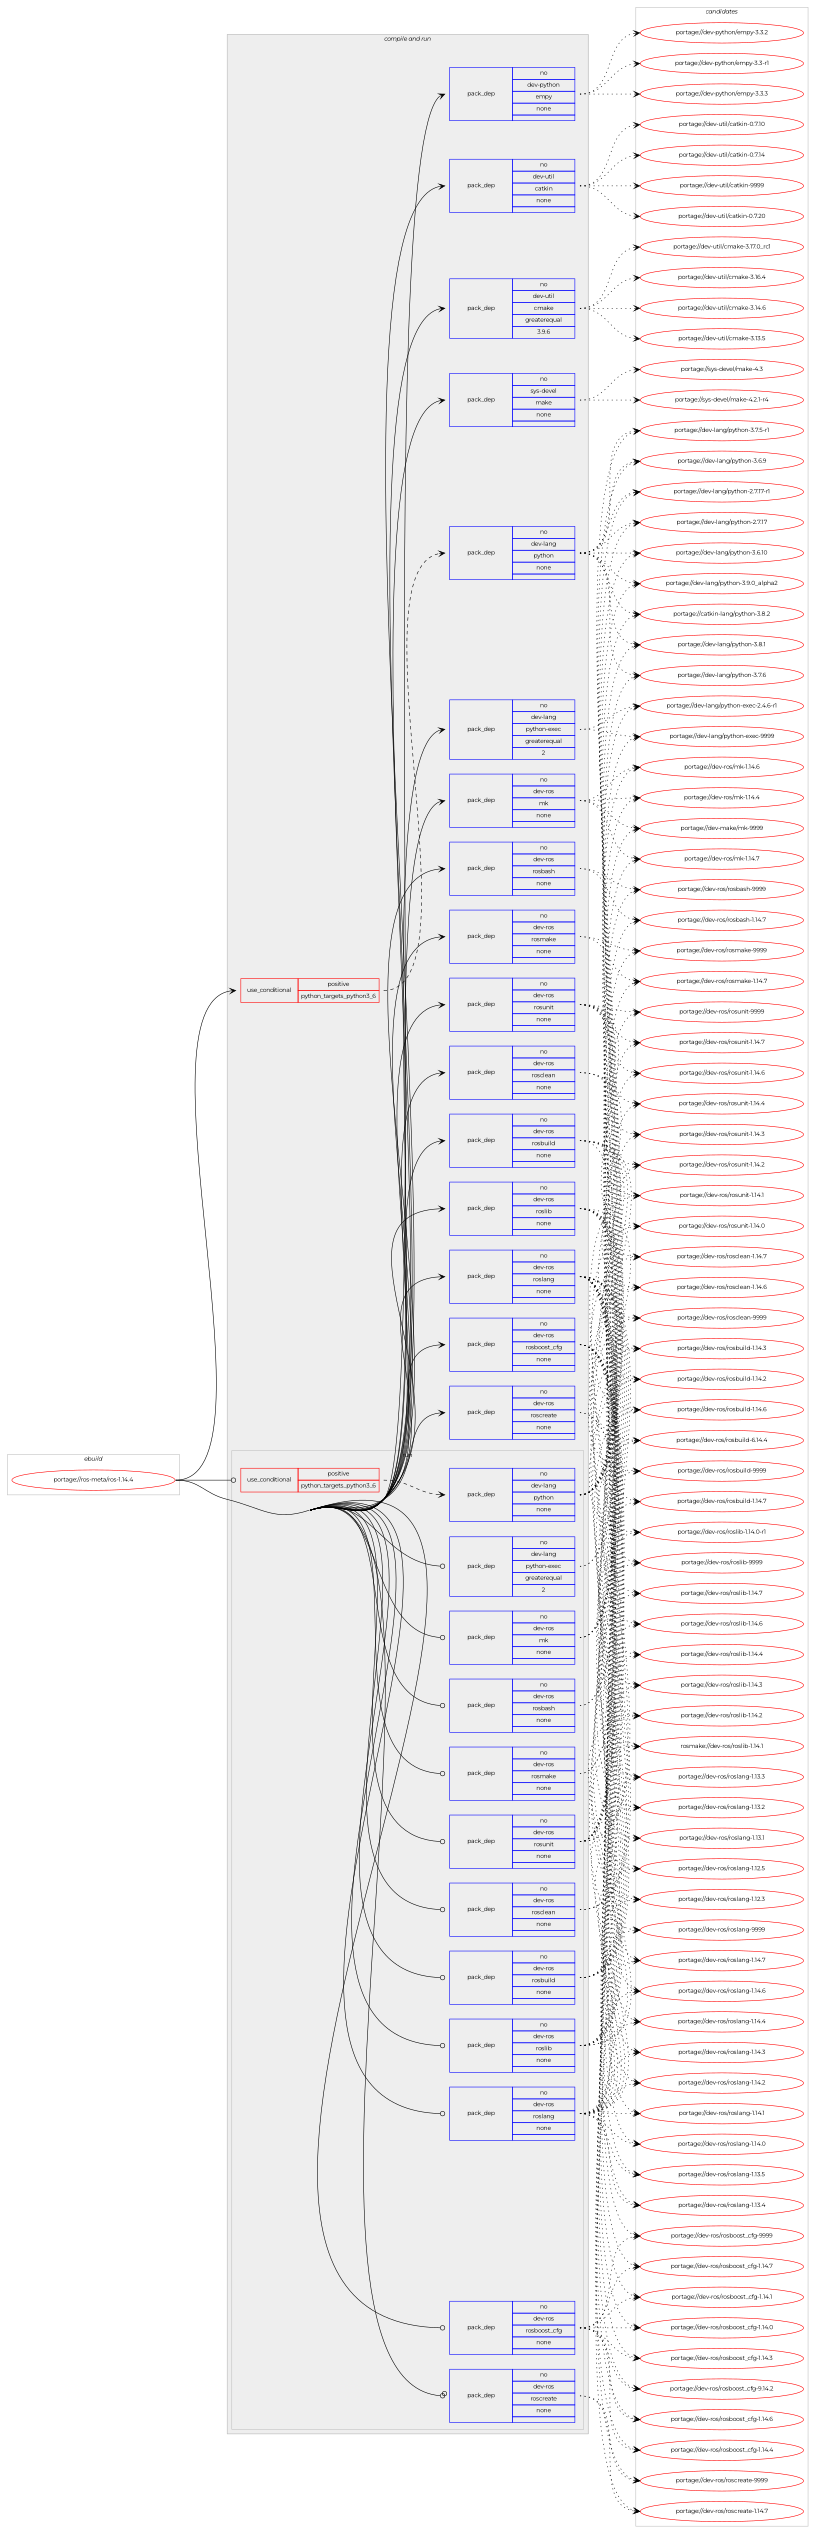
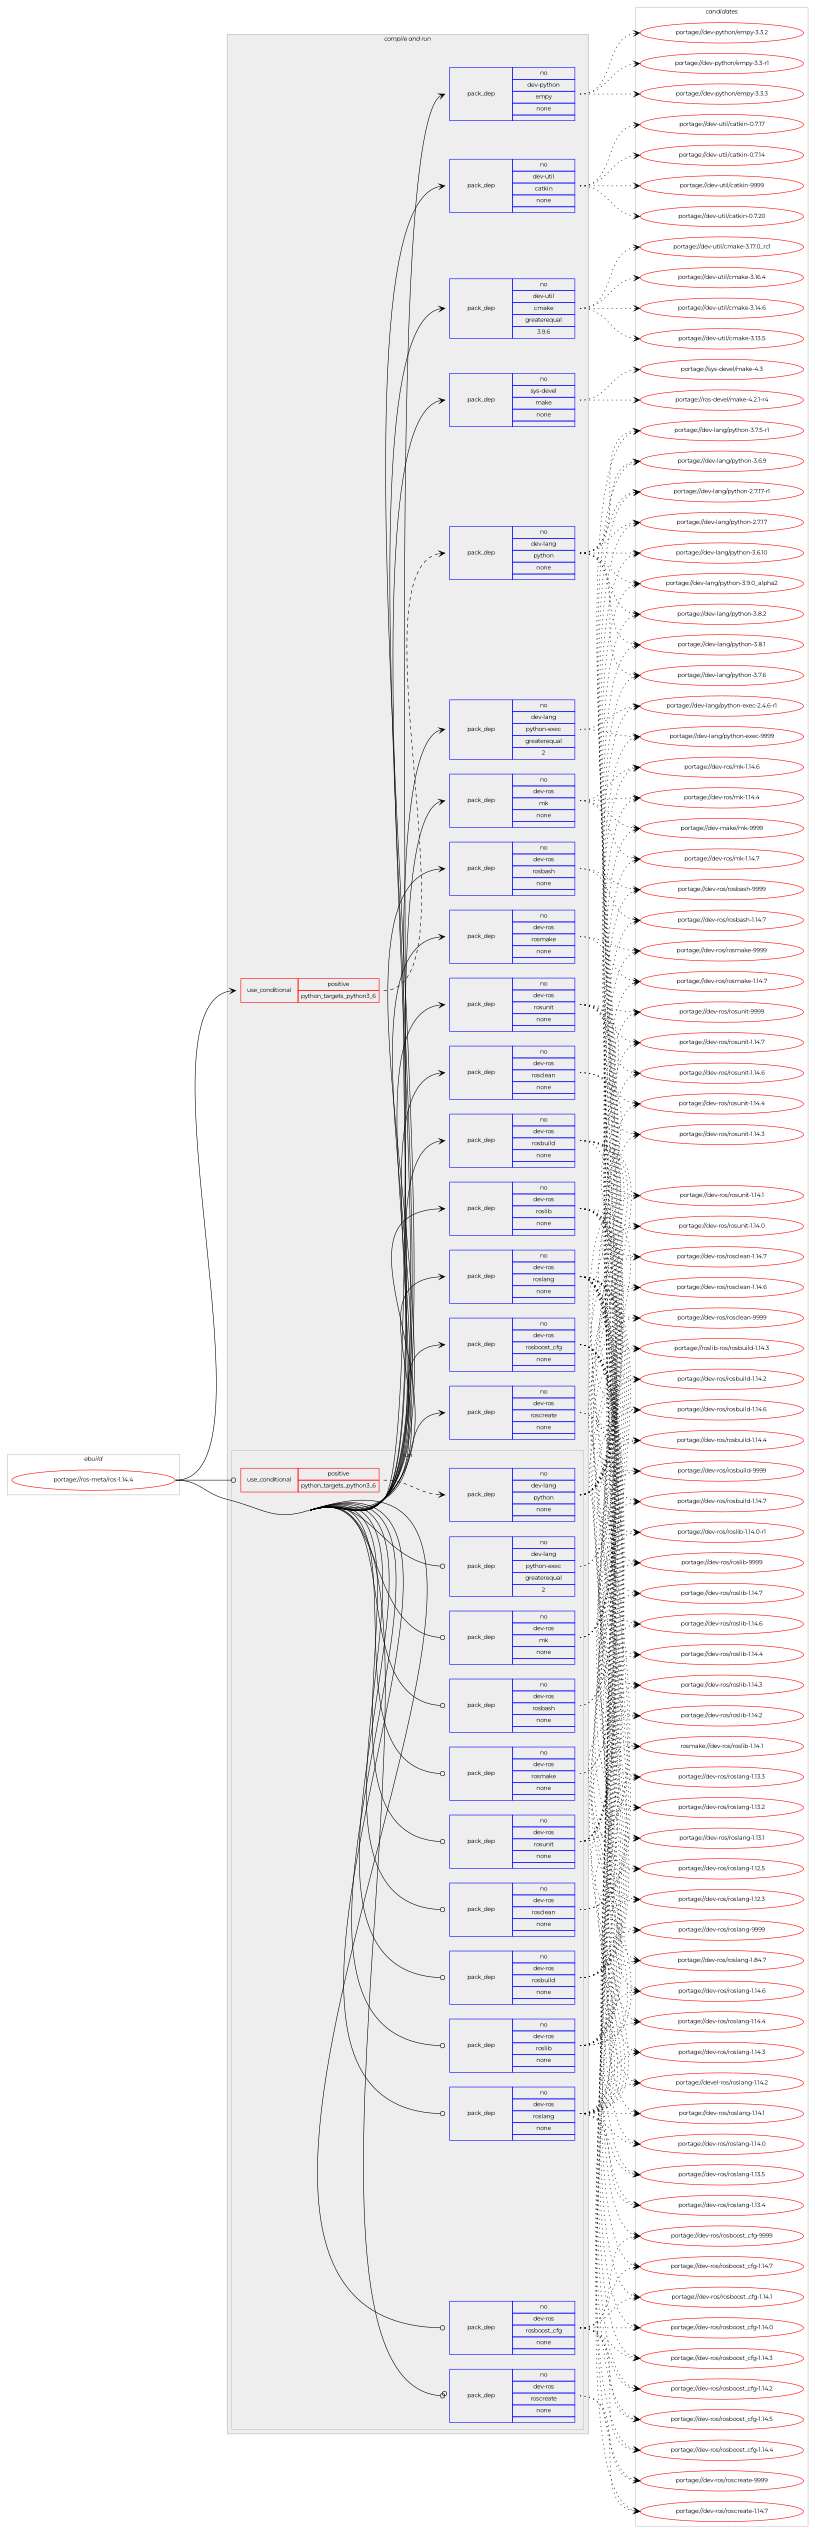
(722, 125) -> (722, 125)
(722, 400) -> (722, 400)
(722, 614) -> (722, 614)
(722, 1165) -> none
(722, 1349) -> (722, 1349)
(722, 1440) -> (722, 1440)
(722, 1961) -> (722, 1961)
(722, 2083) -> (722, 2083)
(722, 2389) -> (722, 2389)
(722, 2420) -> (722, 2420)
